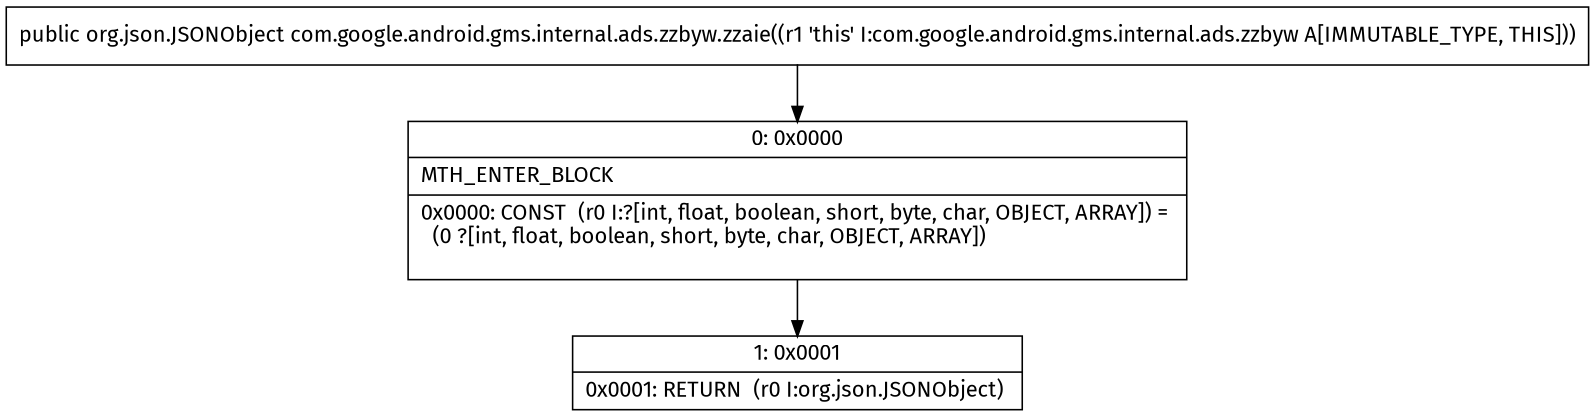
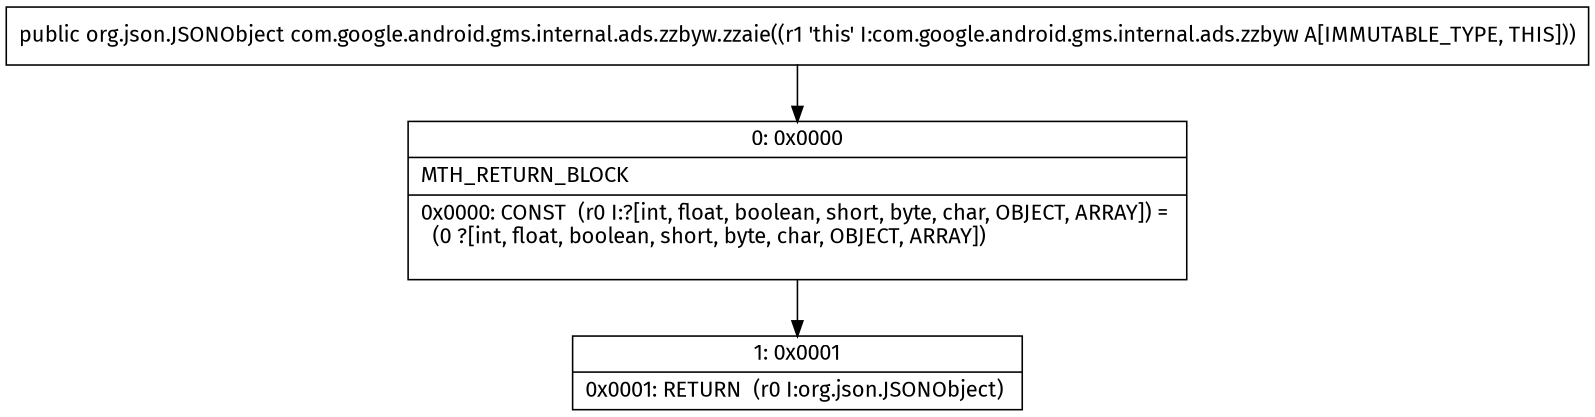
(518, 175) -> (525, 175)
